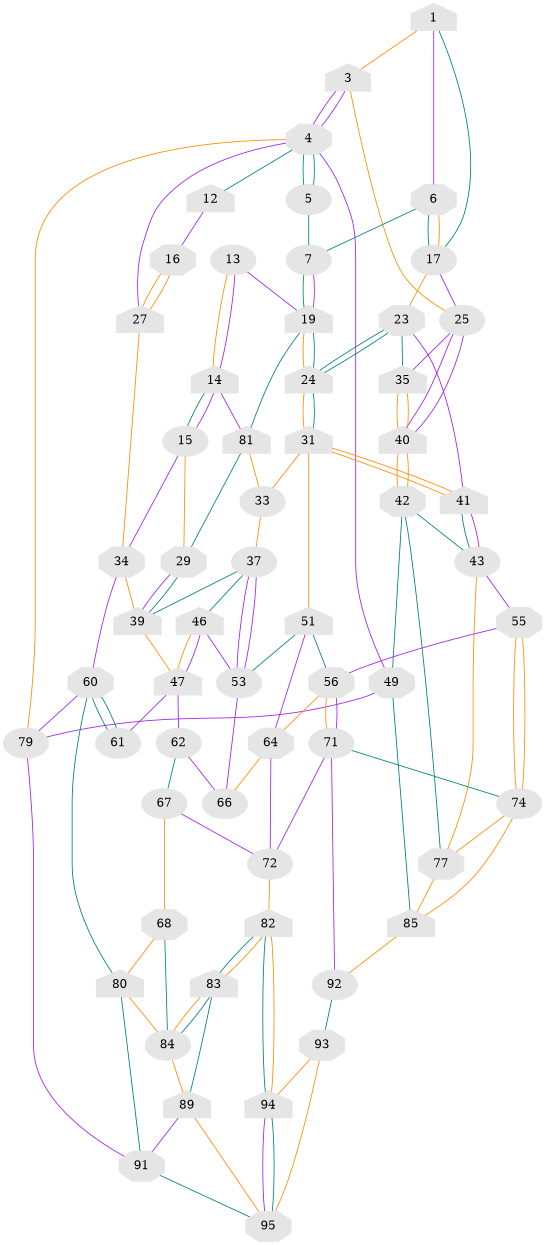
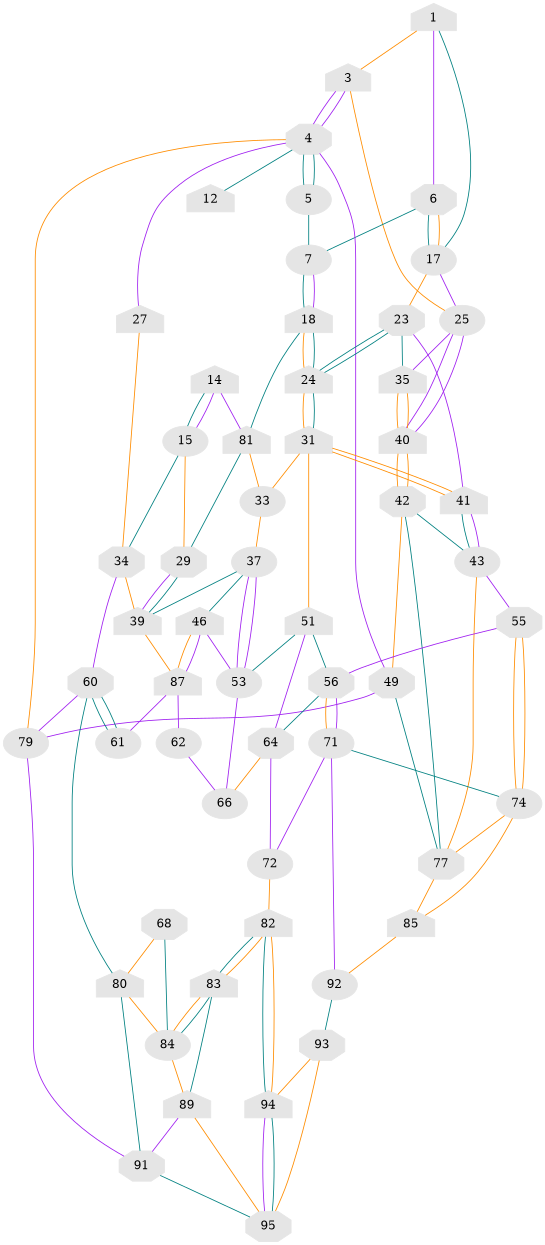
(173, 260) -> none
(233, 260) -> none
(309, 320) -> (309, 320)
(154, 501) -> (154, 501)
(397, 592) -> (397, 592)
(178, 683) -> (178, 683)
(297, 717) -> (297, 717)
(164, 804) -> none
(401, 804) -> (418, 777)
